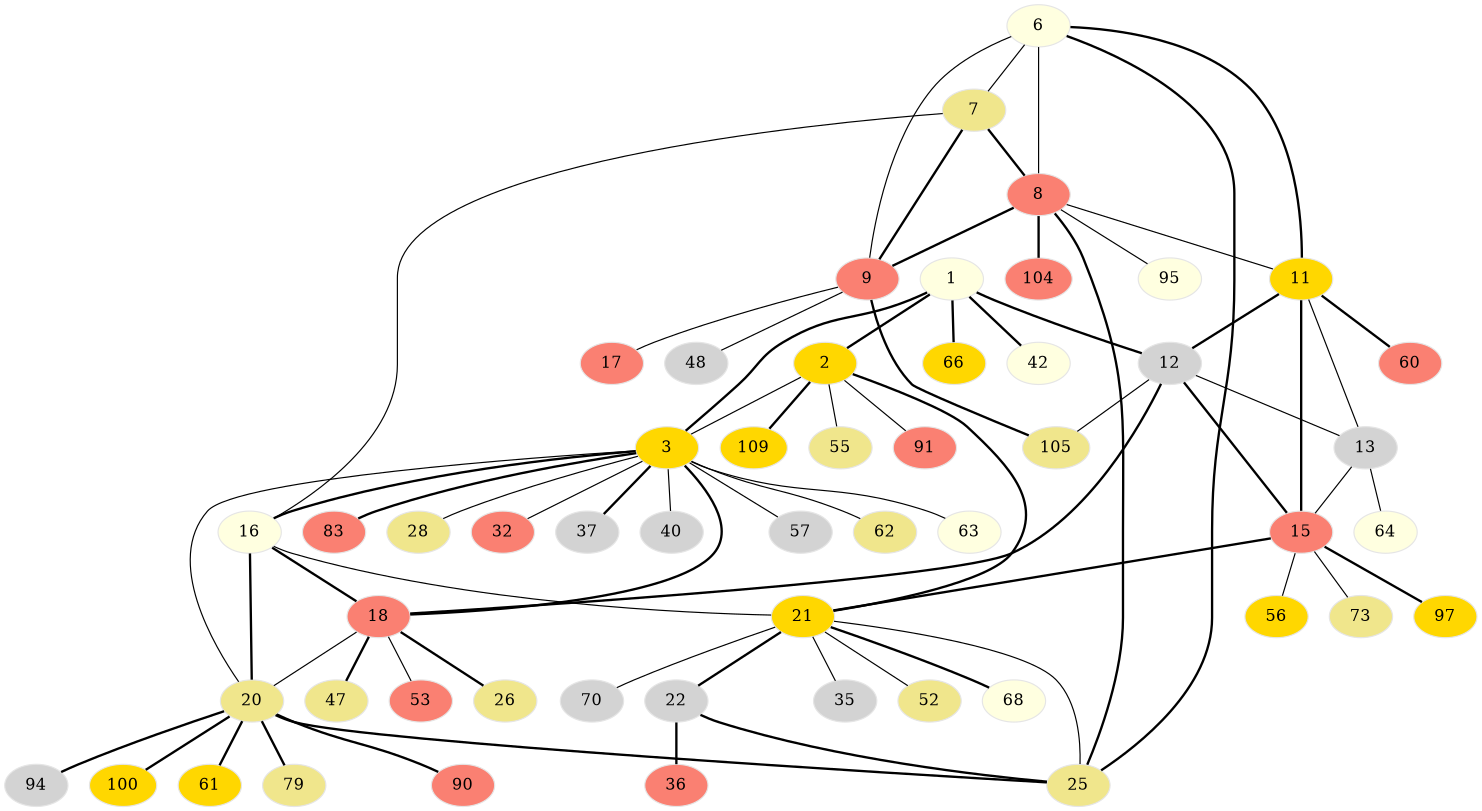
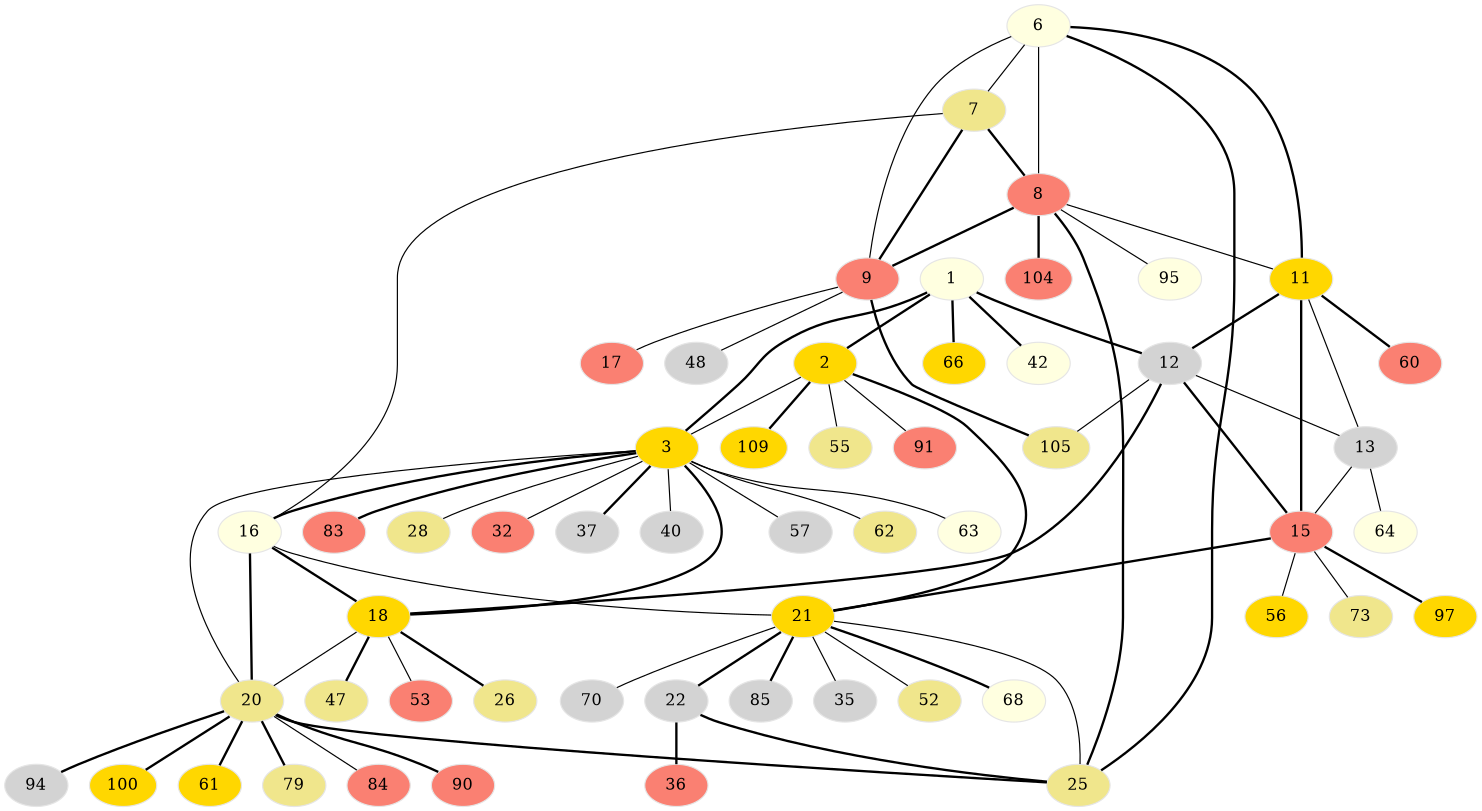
(379, 617) -> (379, 617)
none -> (761, 701)
none -> (379, 785)
